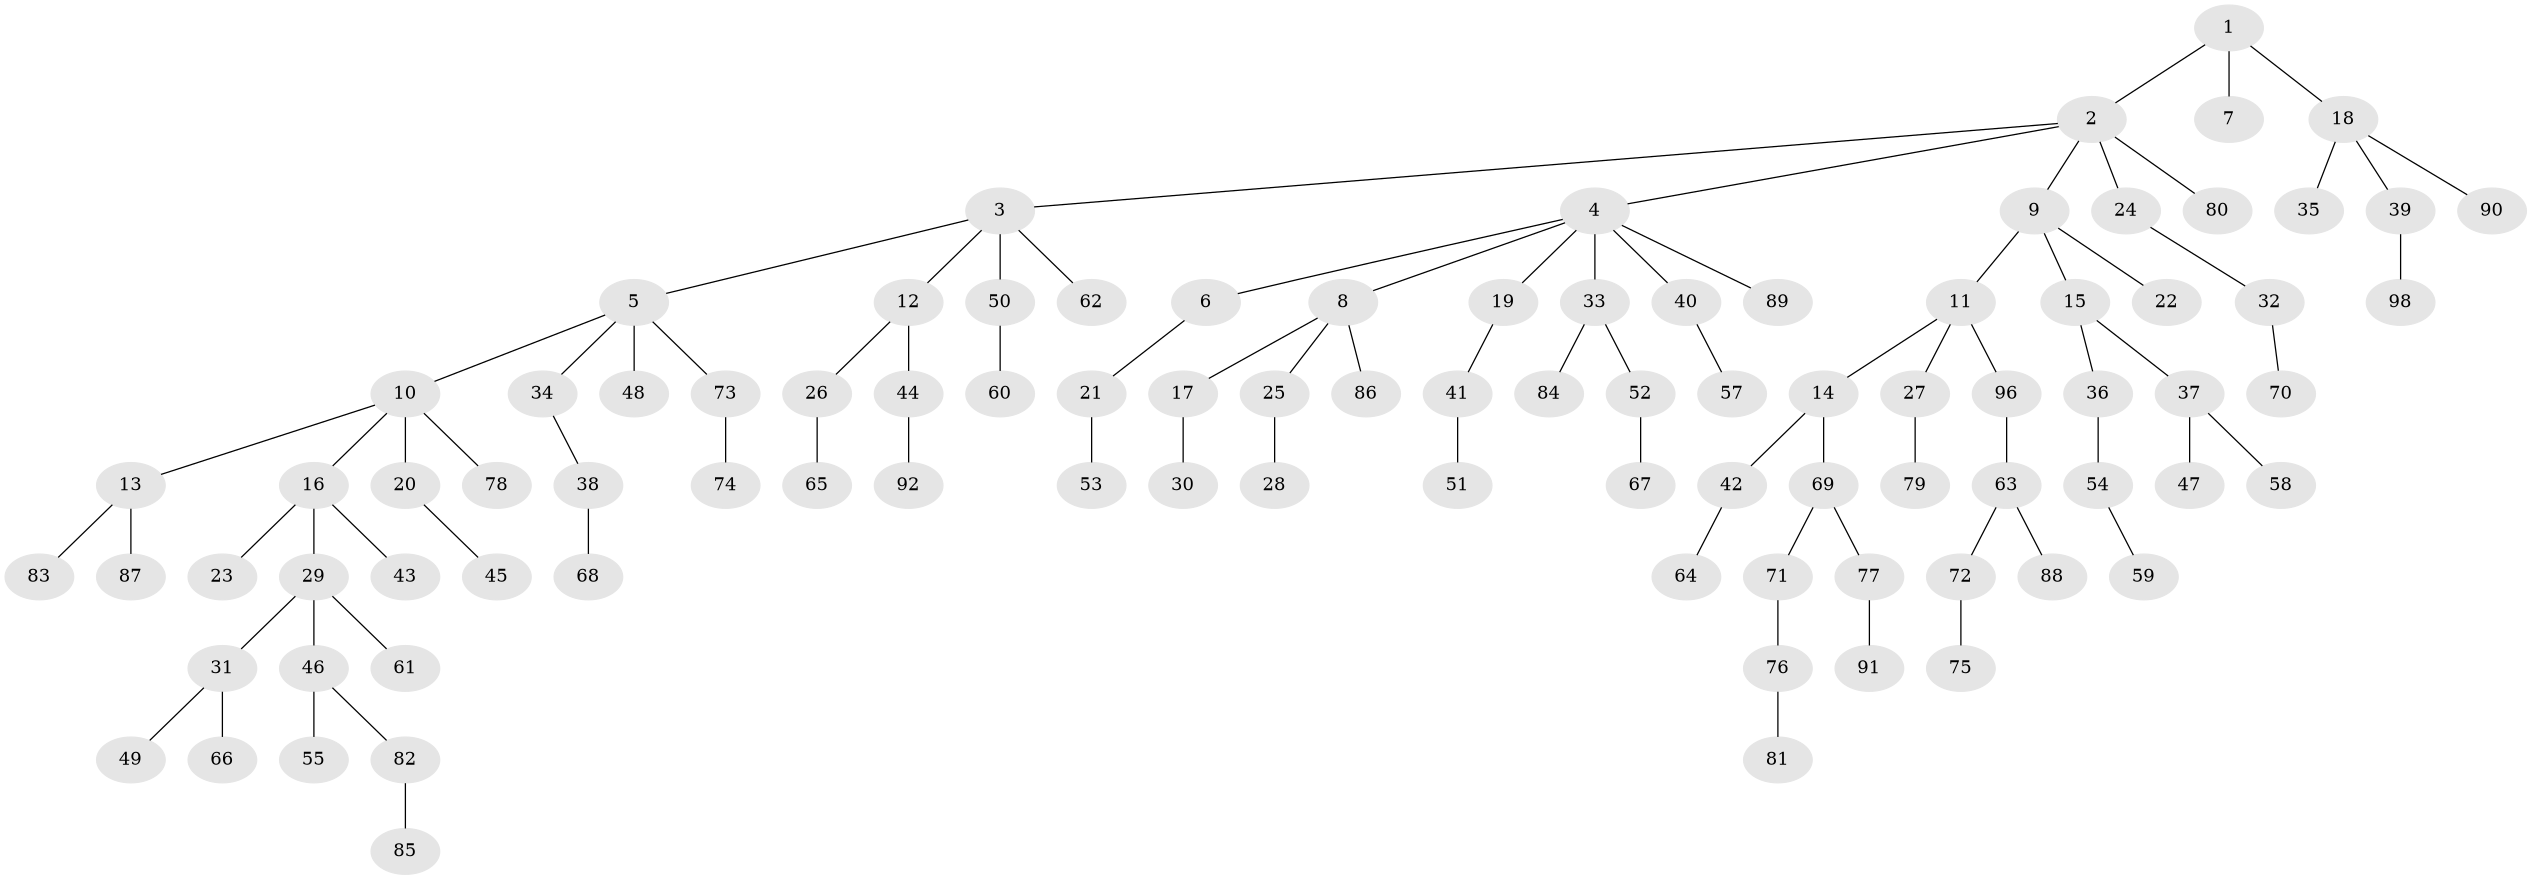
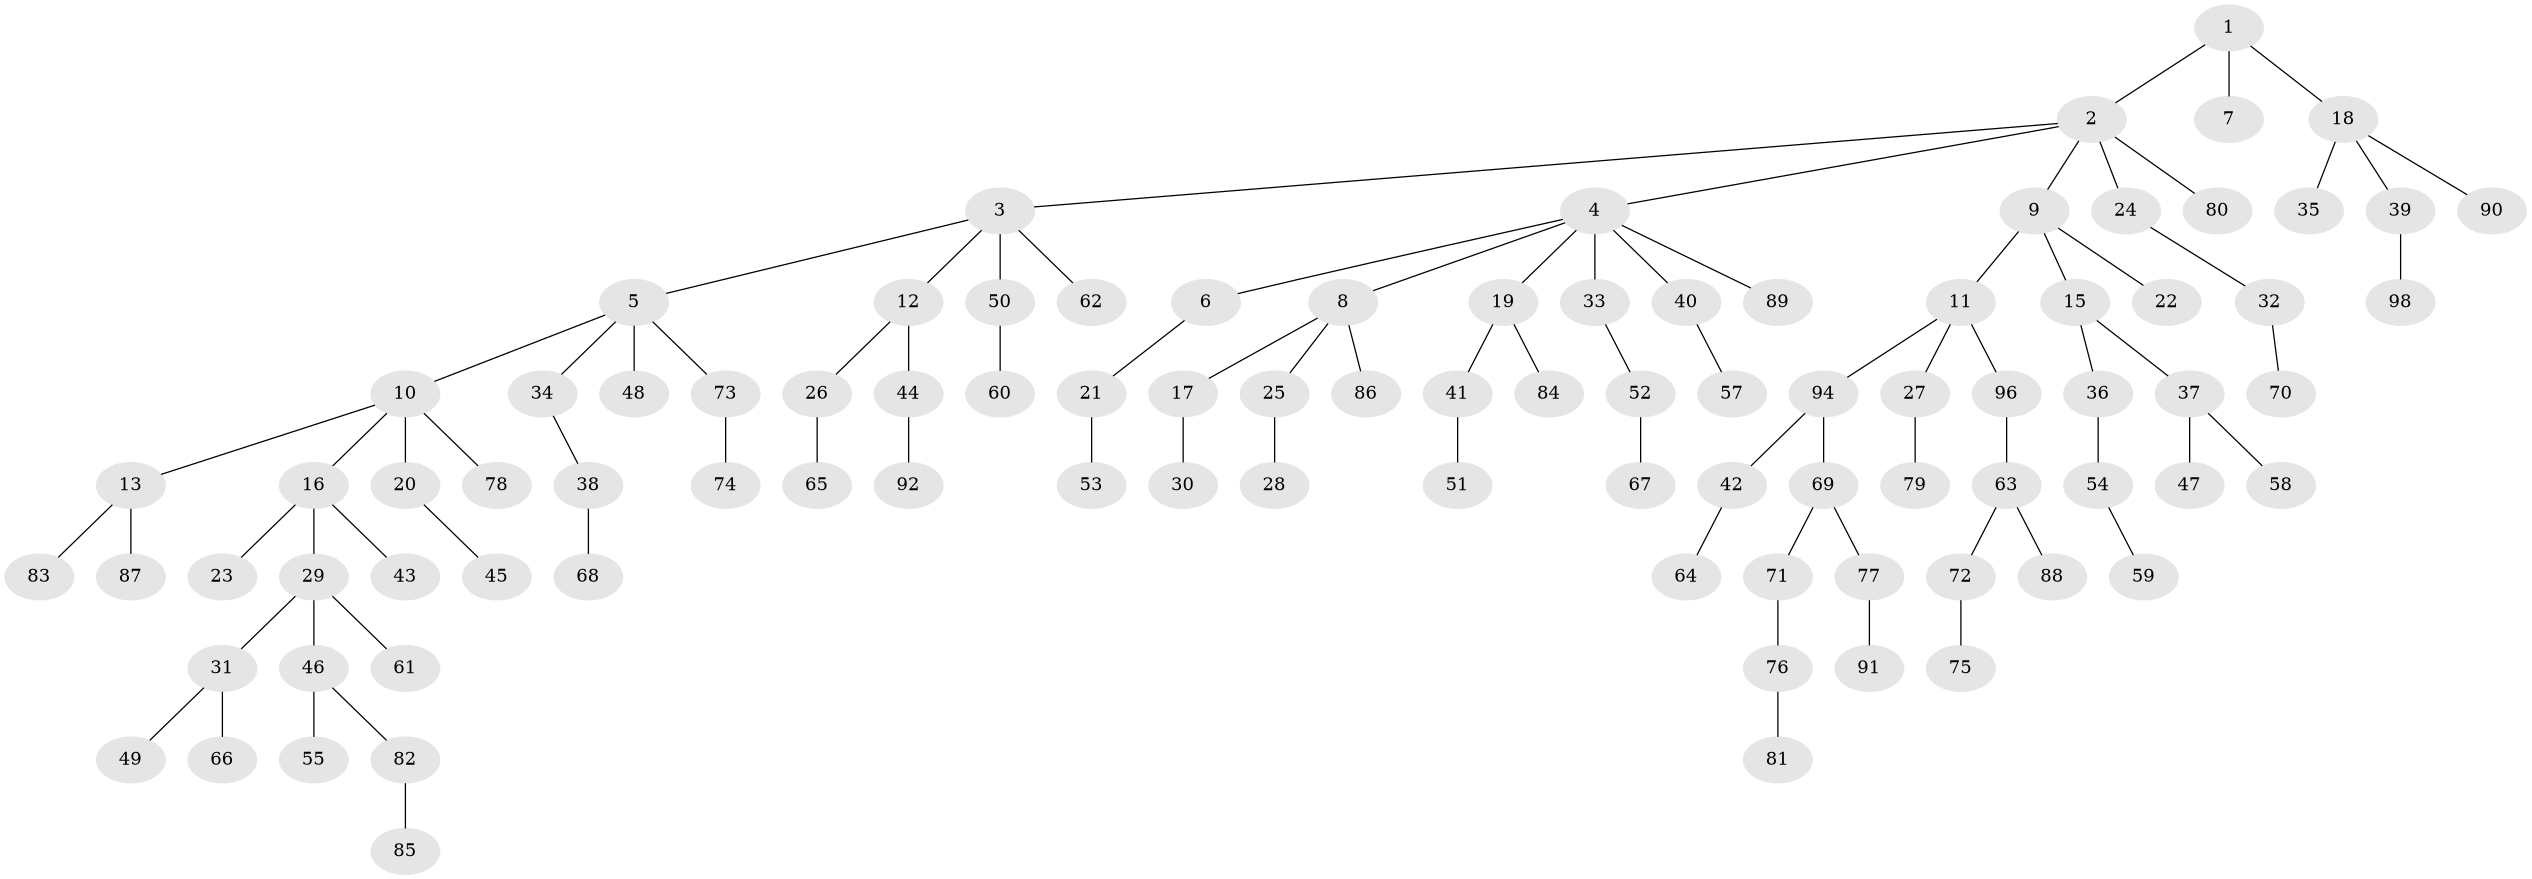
(1572, 348) -> (1526, 348)
(1824, 394) -> (1824, 394)
